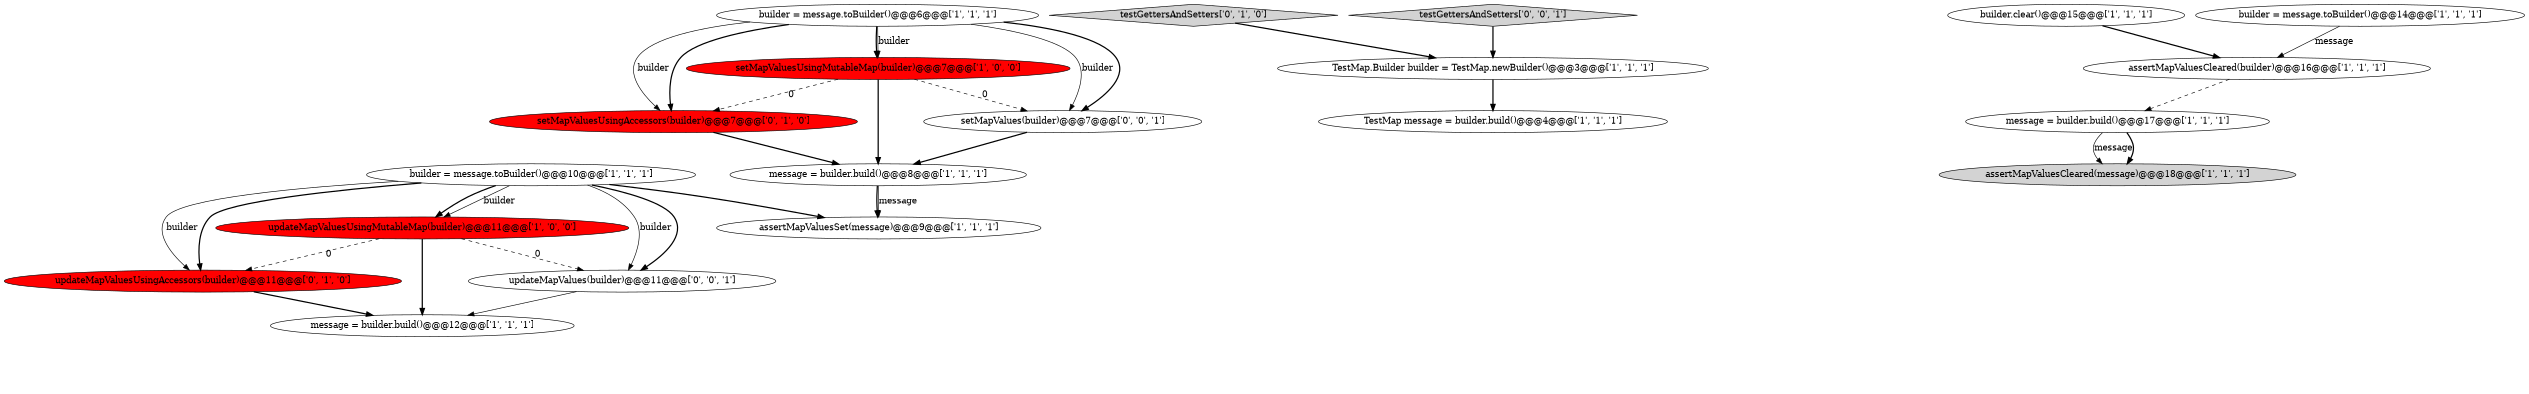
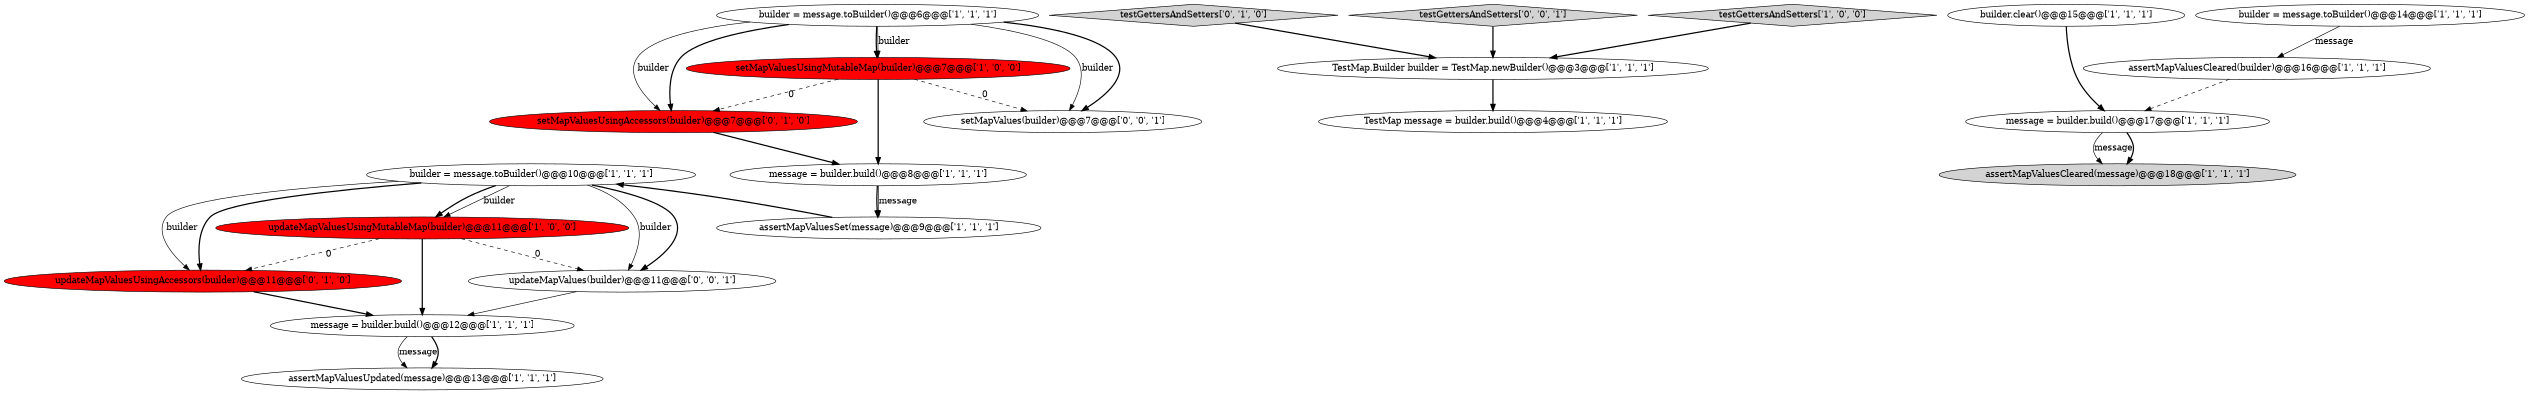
none -> (1792, 15)
(2158, 41) -> (2074, 70)
(973, 147) -> none
(714, 198) -> (728, 199)
none -> (422, 379)
